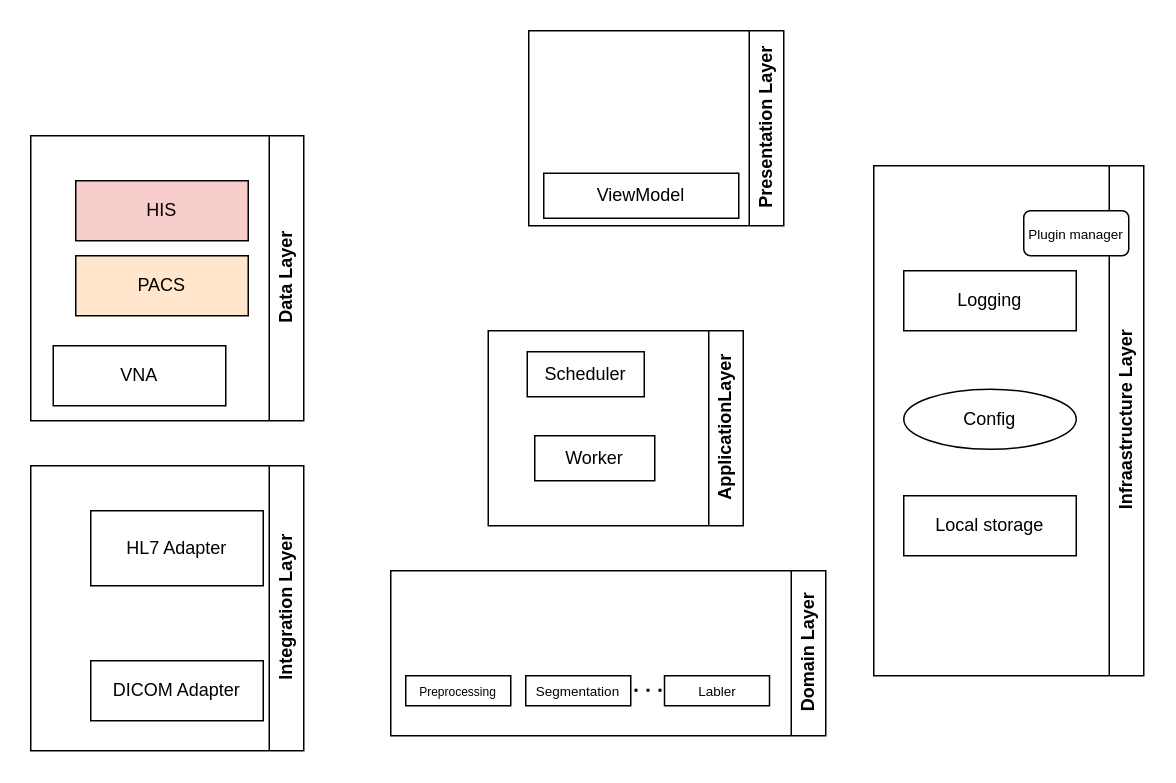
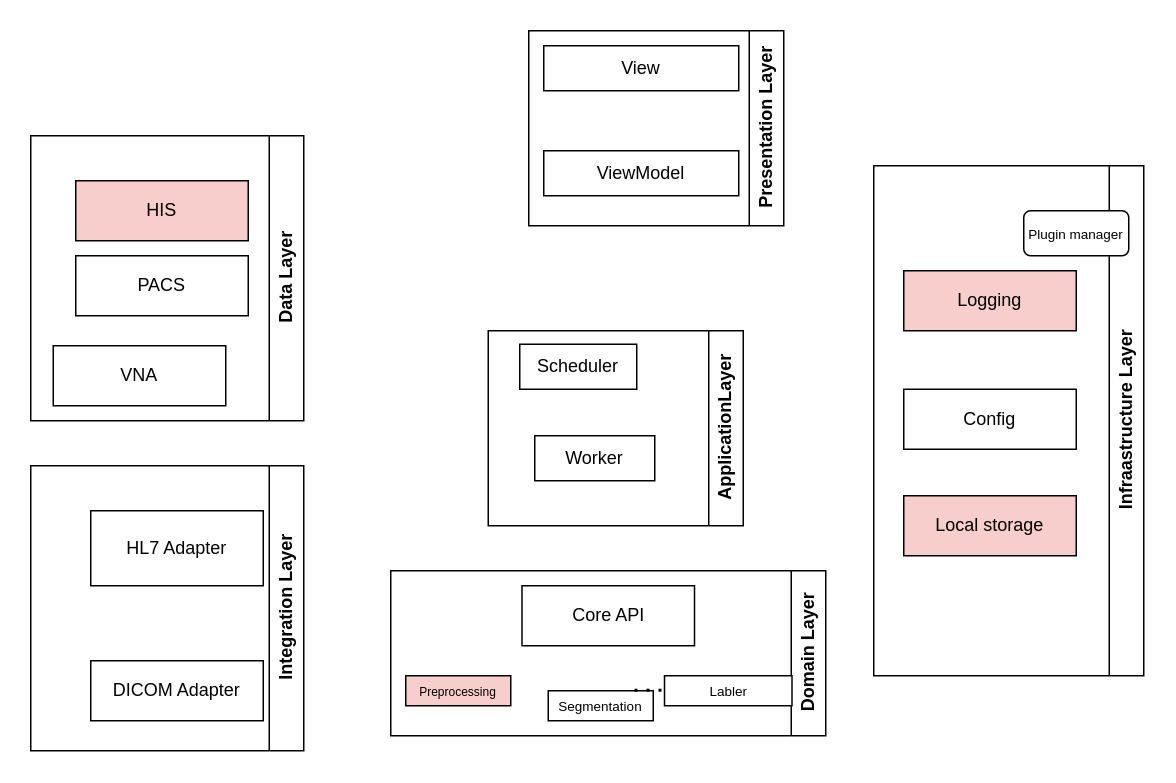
none -> (641, 68)
(641, 196) -> (641, 173)
(162, 286) -> (162, 286)
(990, 301) -> (990, 301)
(586, 374) -> (578, 367)
(990, 419) -> (990, 419)
(990, 526) -> (990, 526)
none -> (608, 616)
(458, 691) -> (458, 691)
(578, 691) -> (601, 706)
(717, 691) -> (728, 691)
